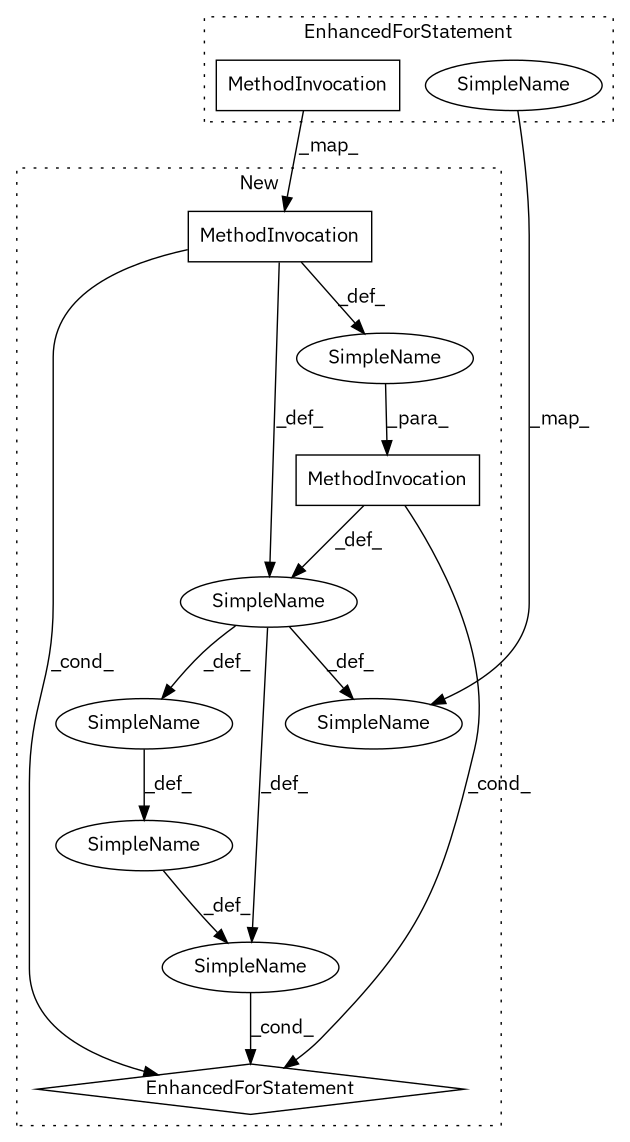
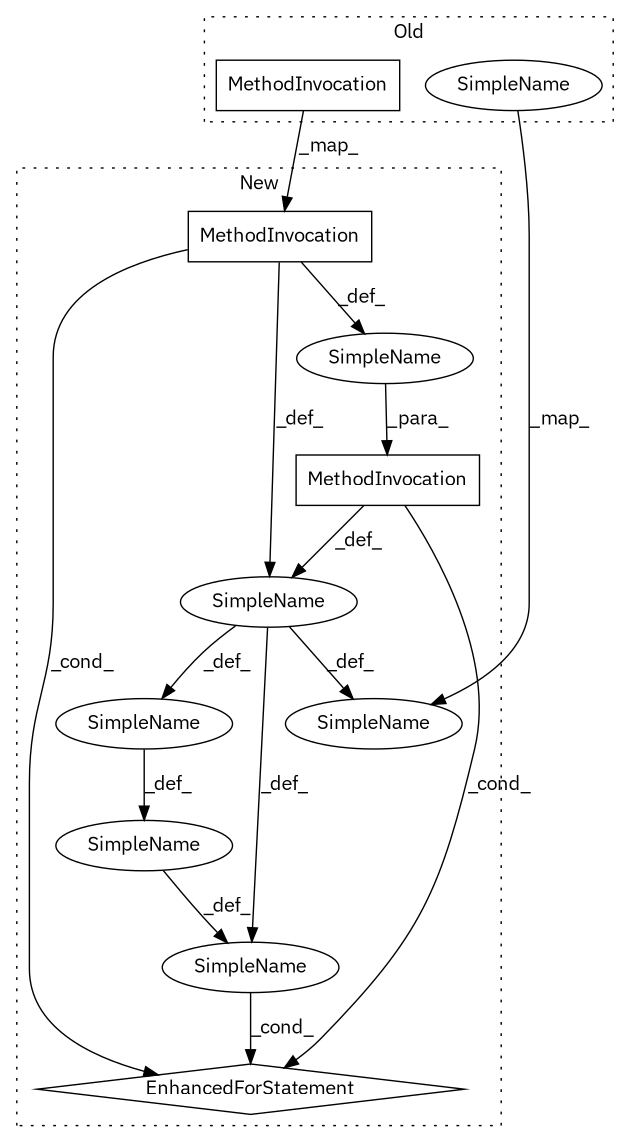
(409, 33) -> (409, 33)
